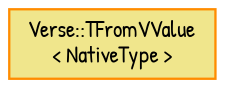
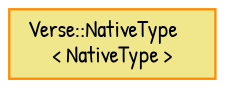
(112, 44) -> (112, 44)
